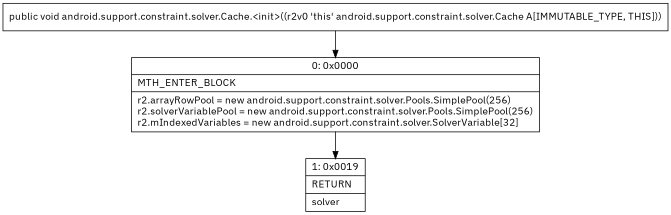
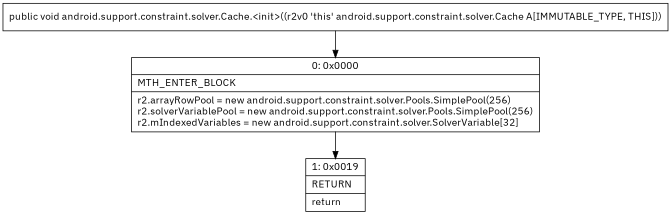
(326, 202) -> (327, 202)
